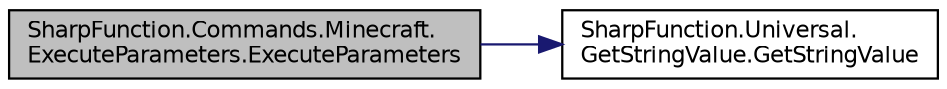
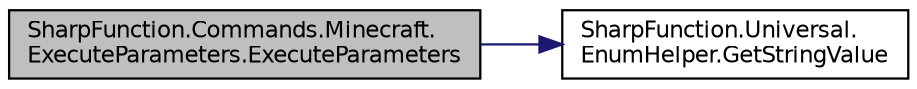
(750, 44) -> (735, 44)
